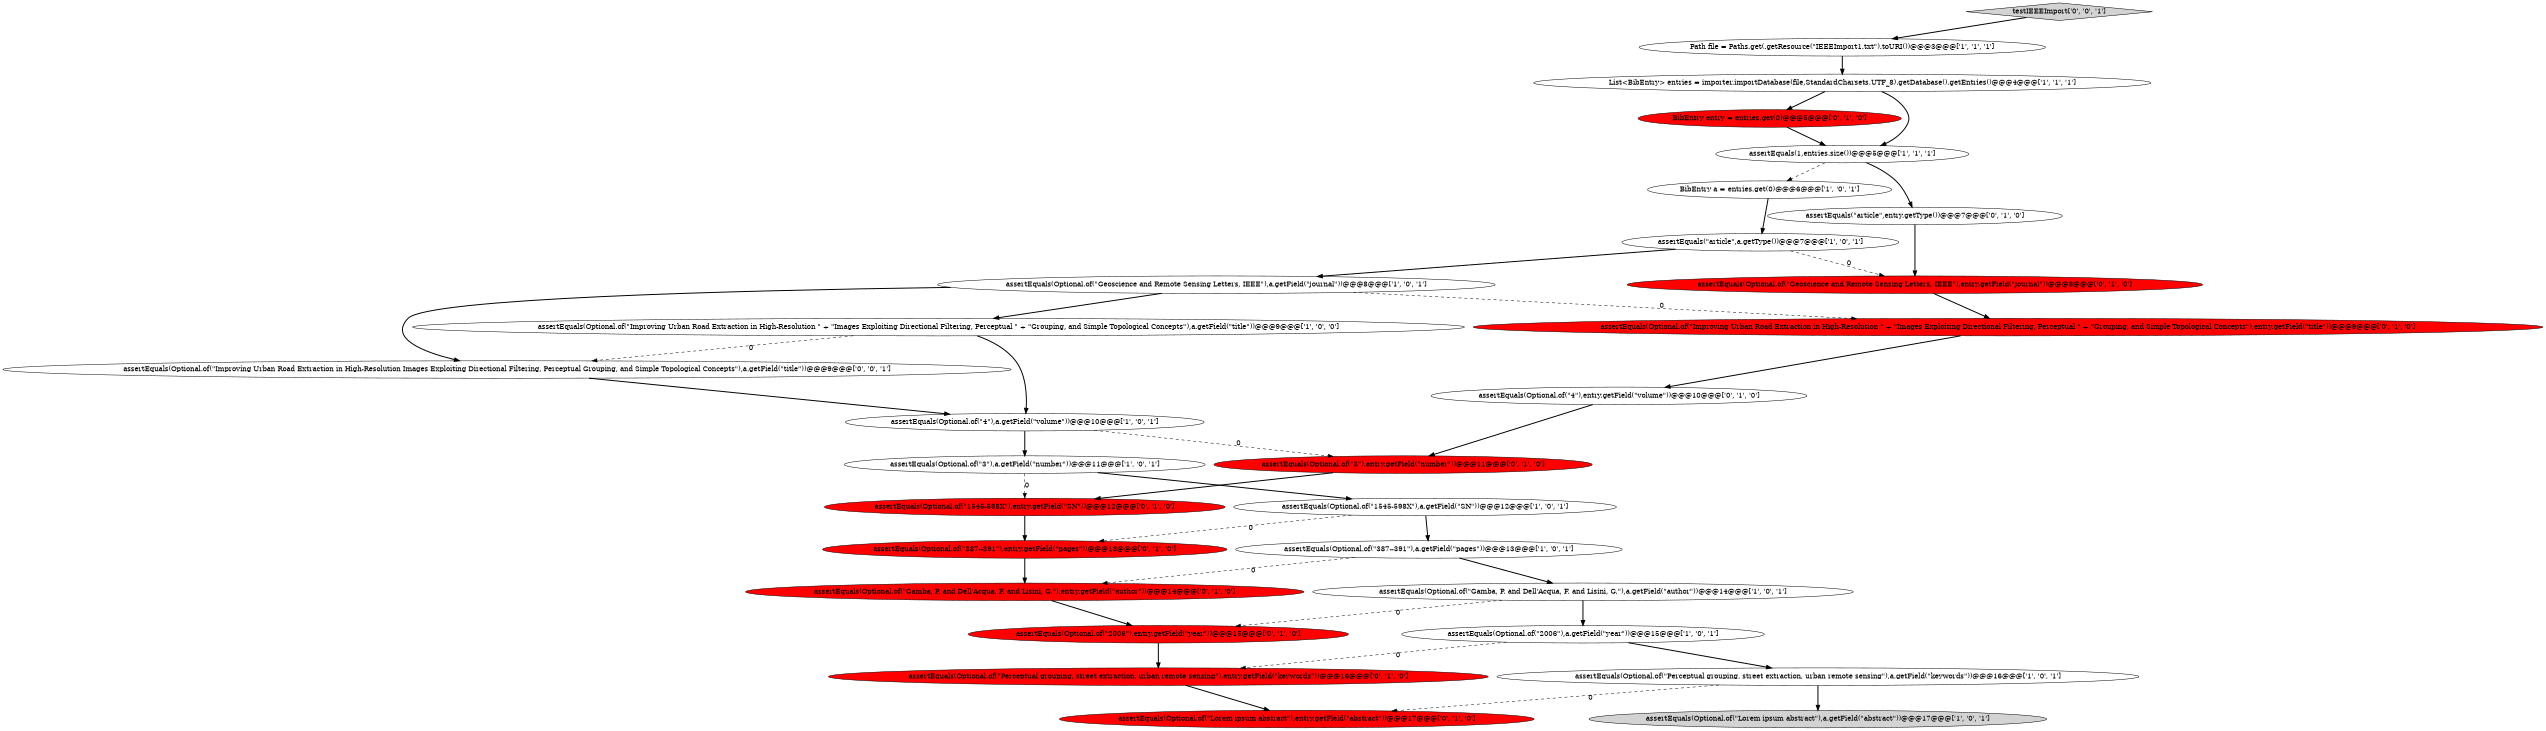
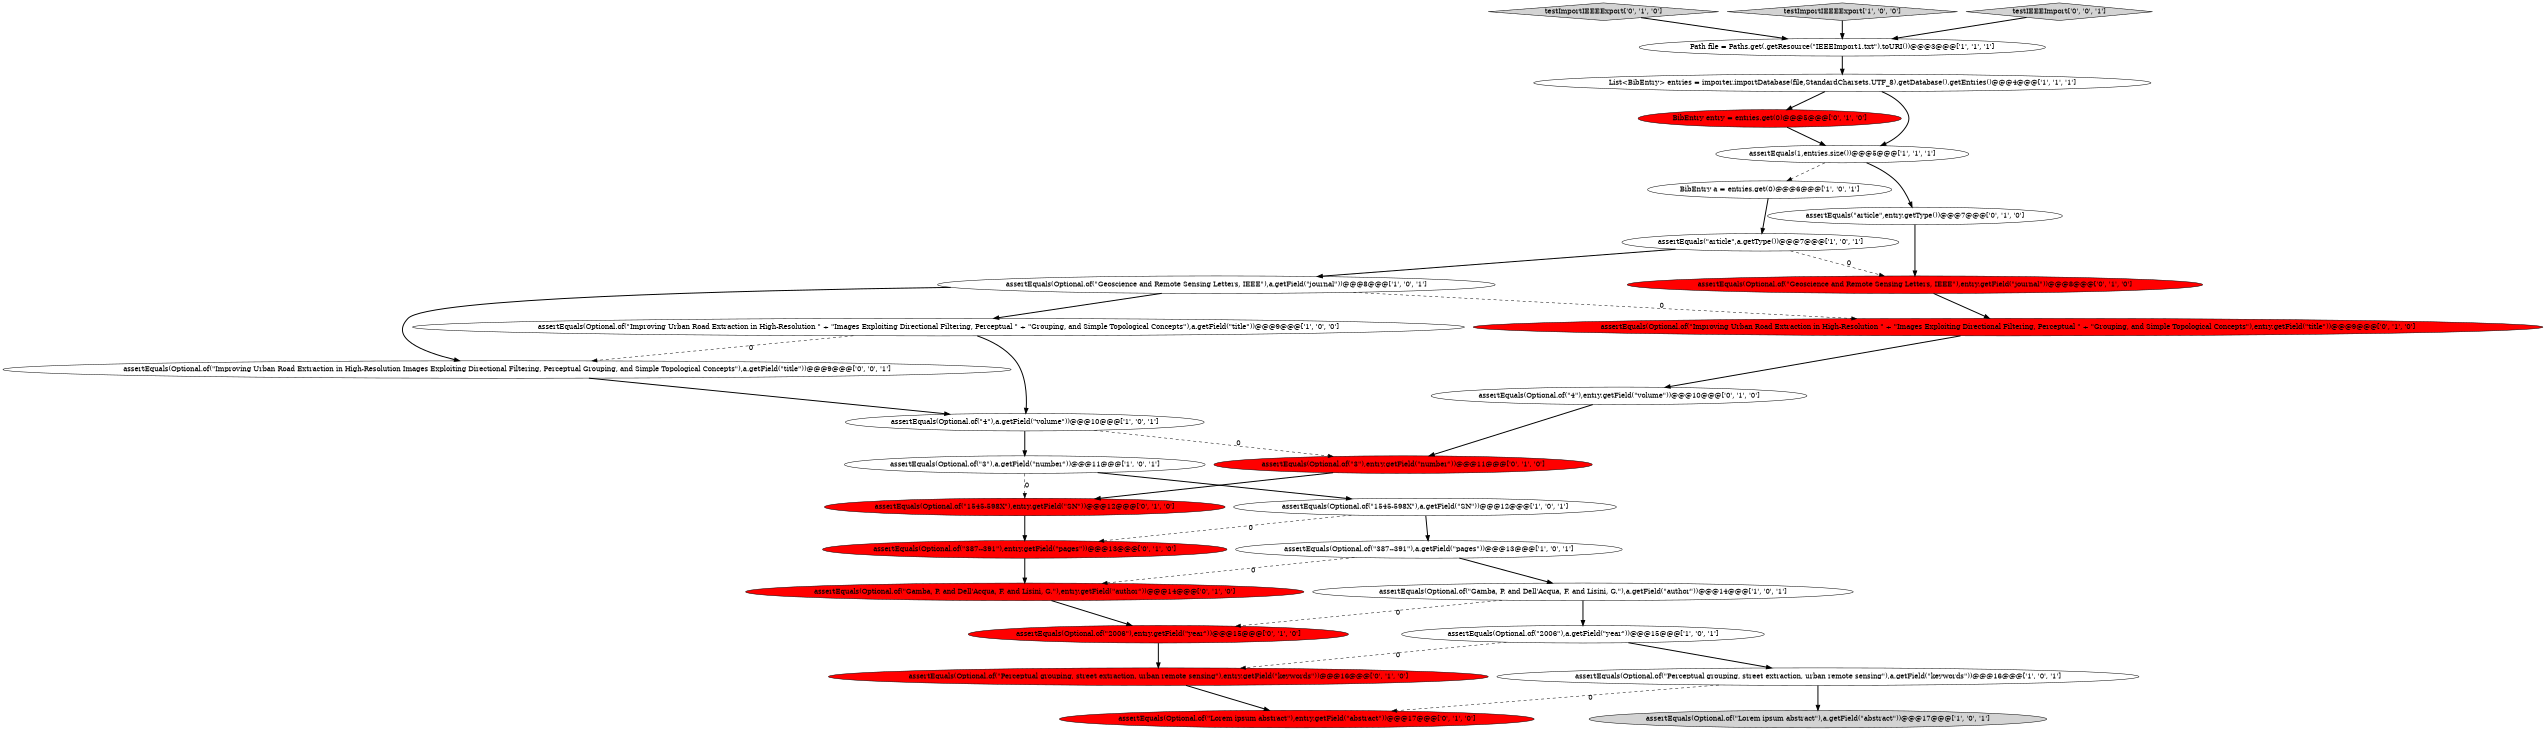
none -> (1603, 12)
none -> (1842, 12)
